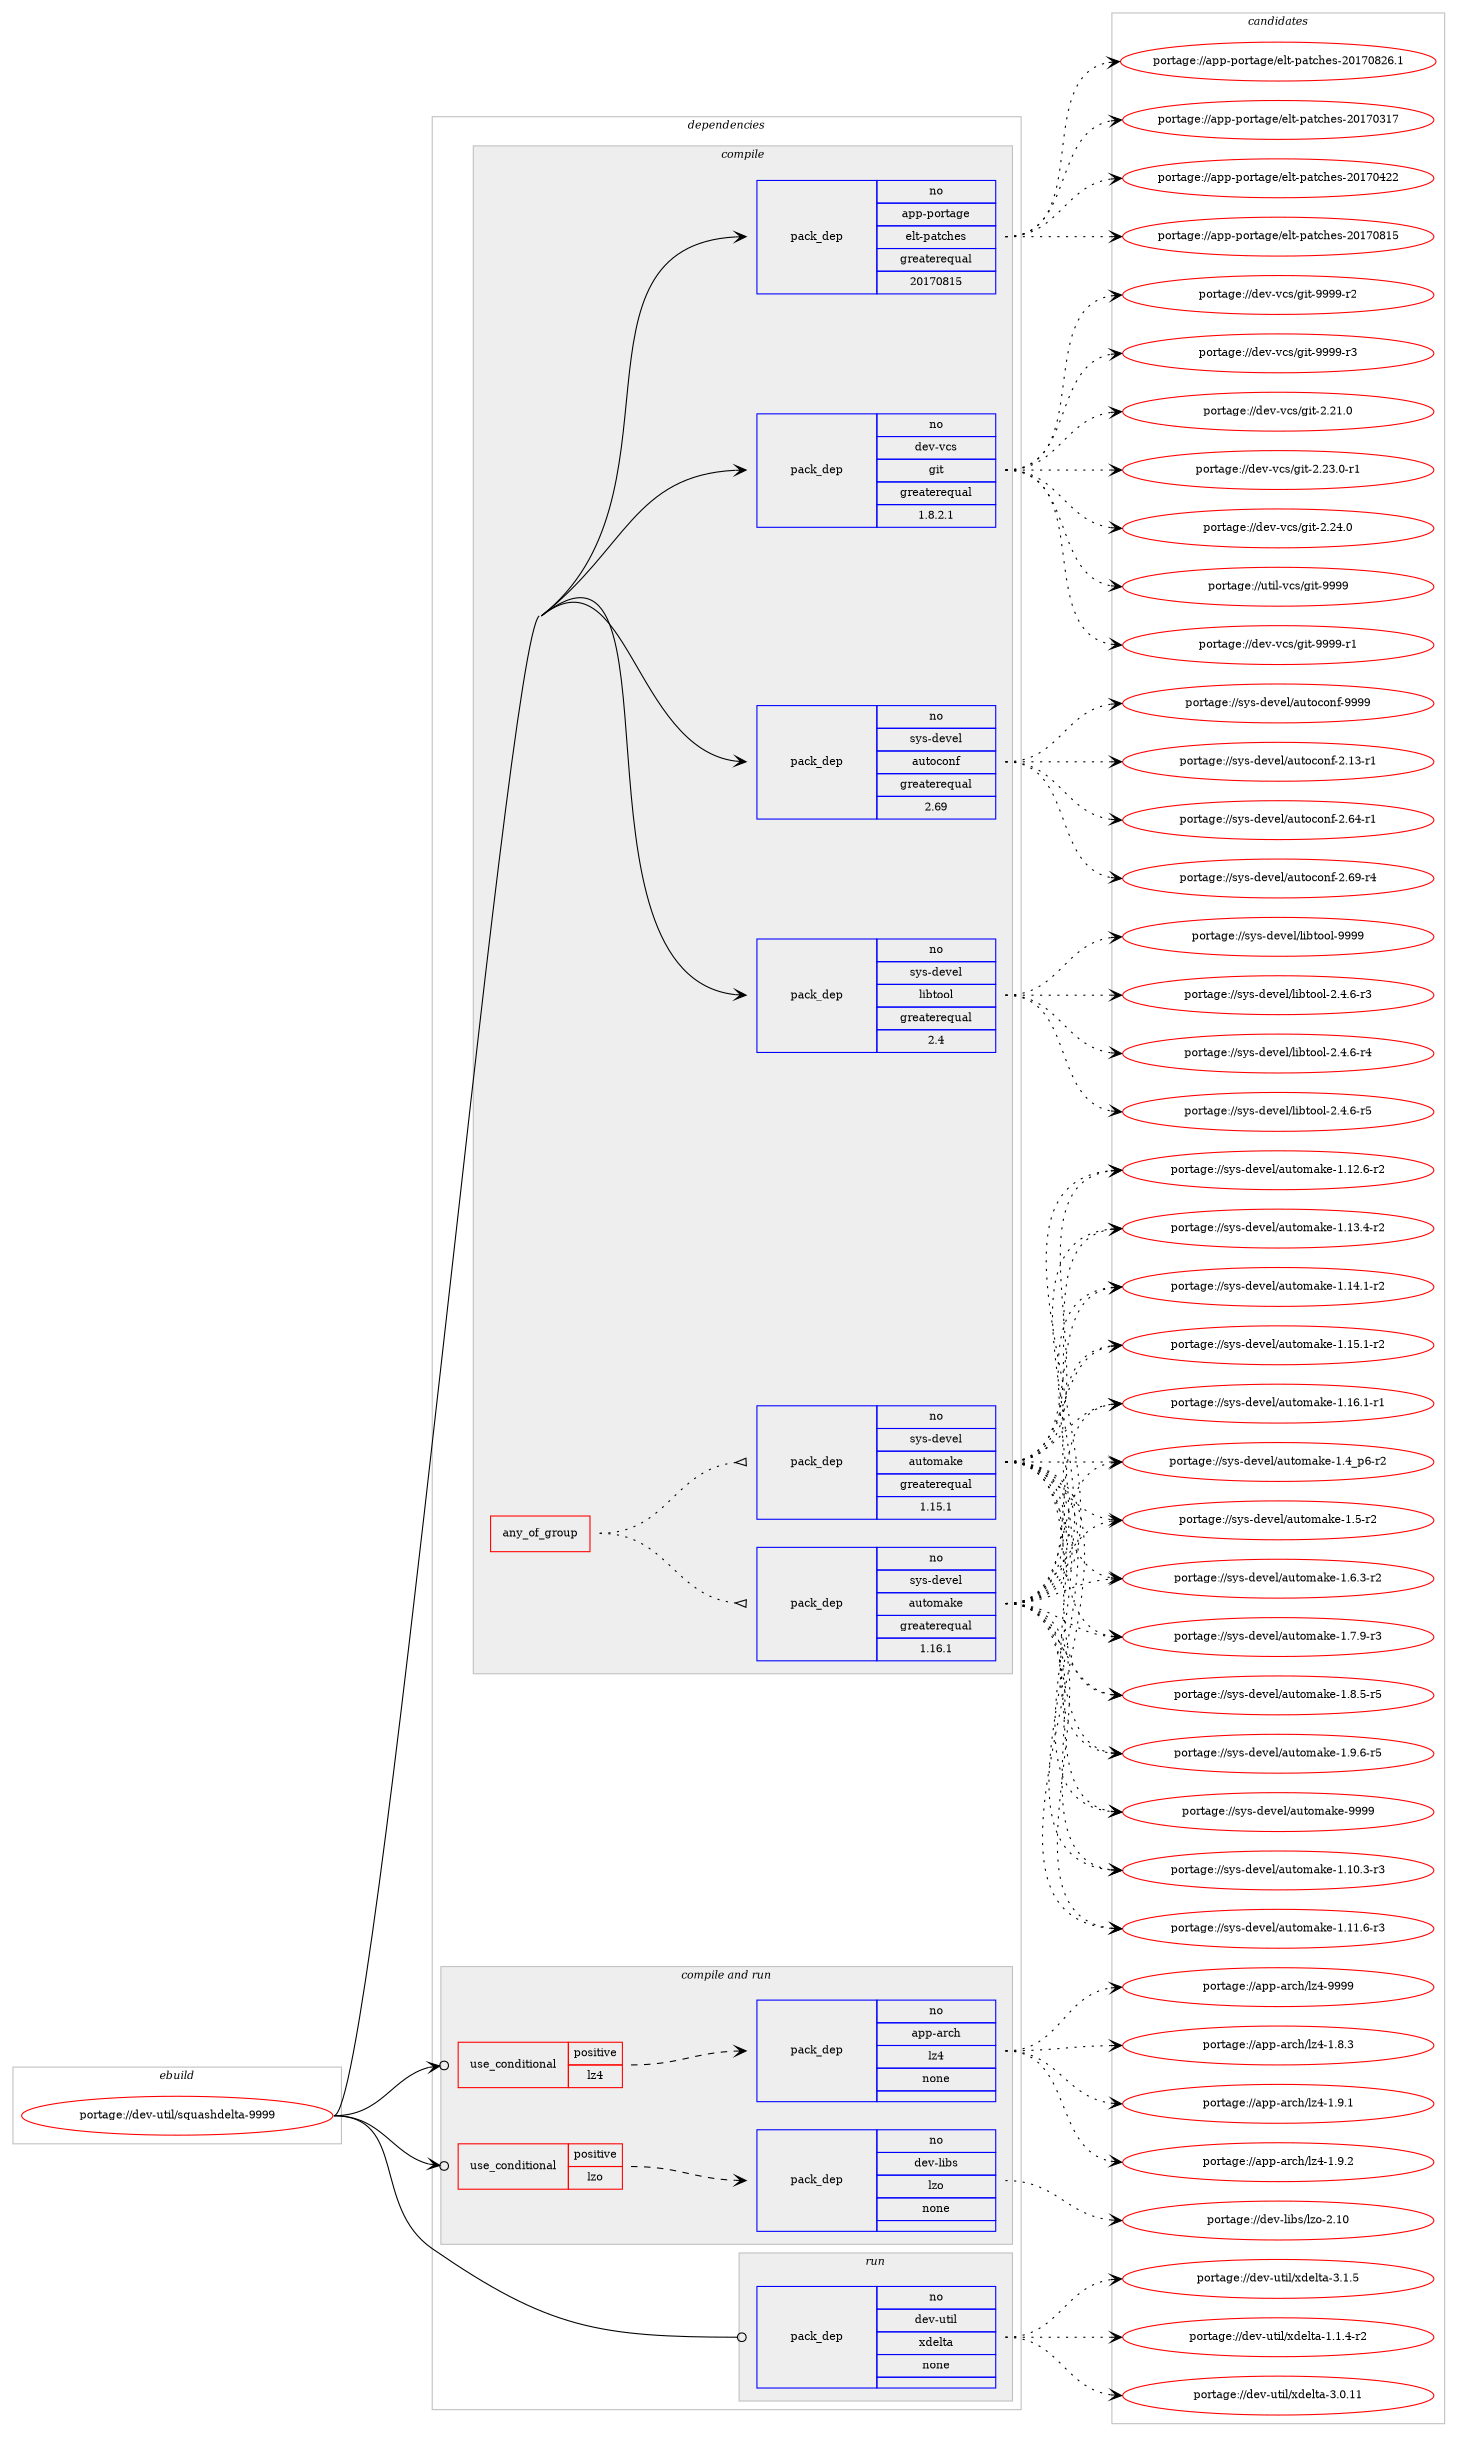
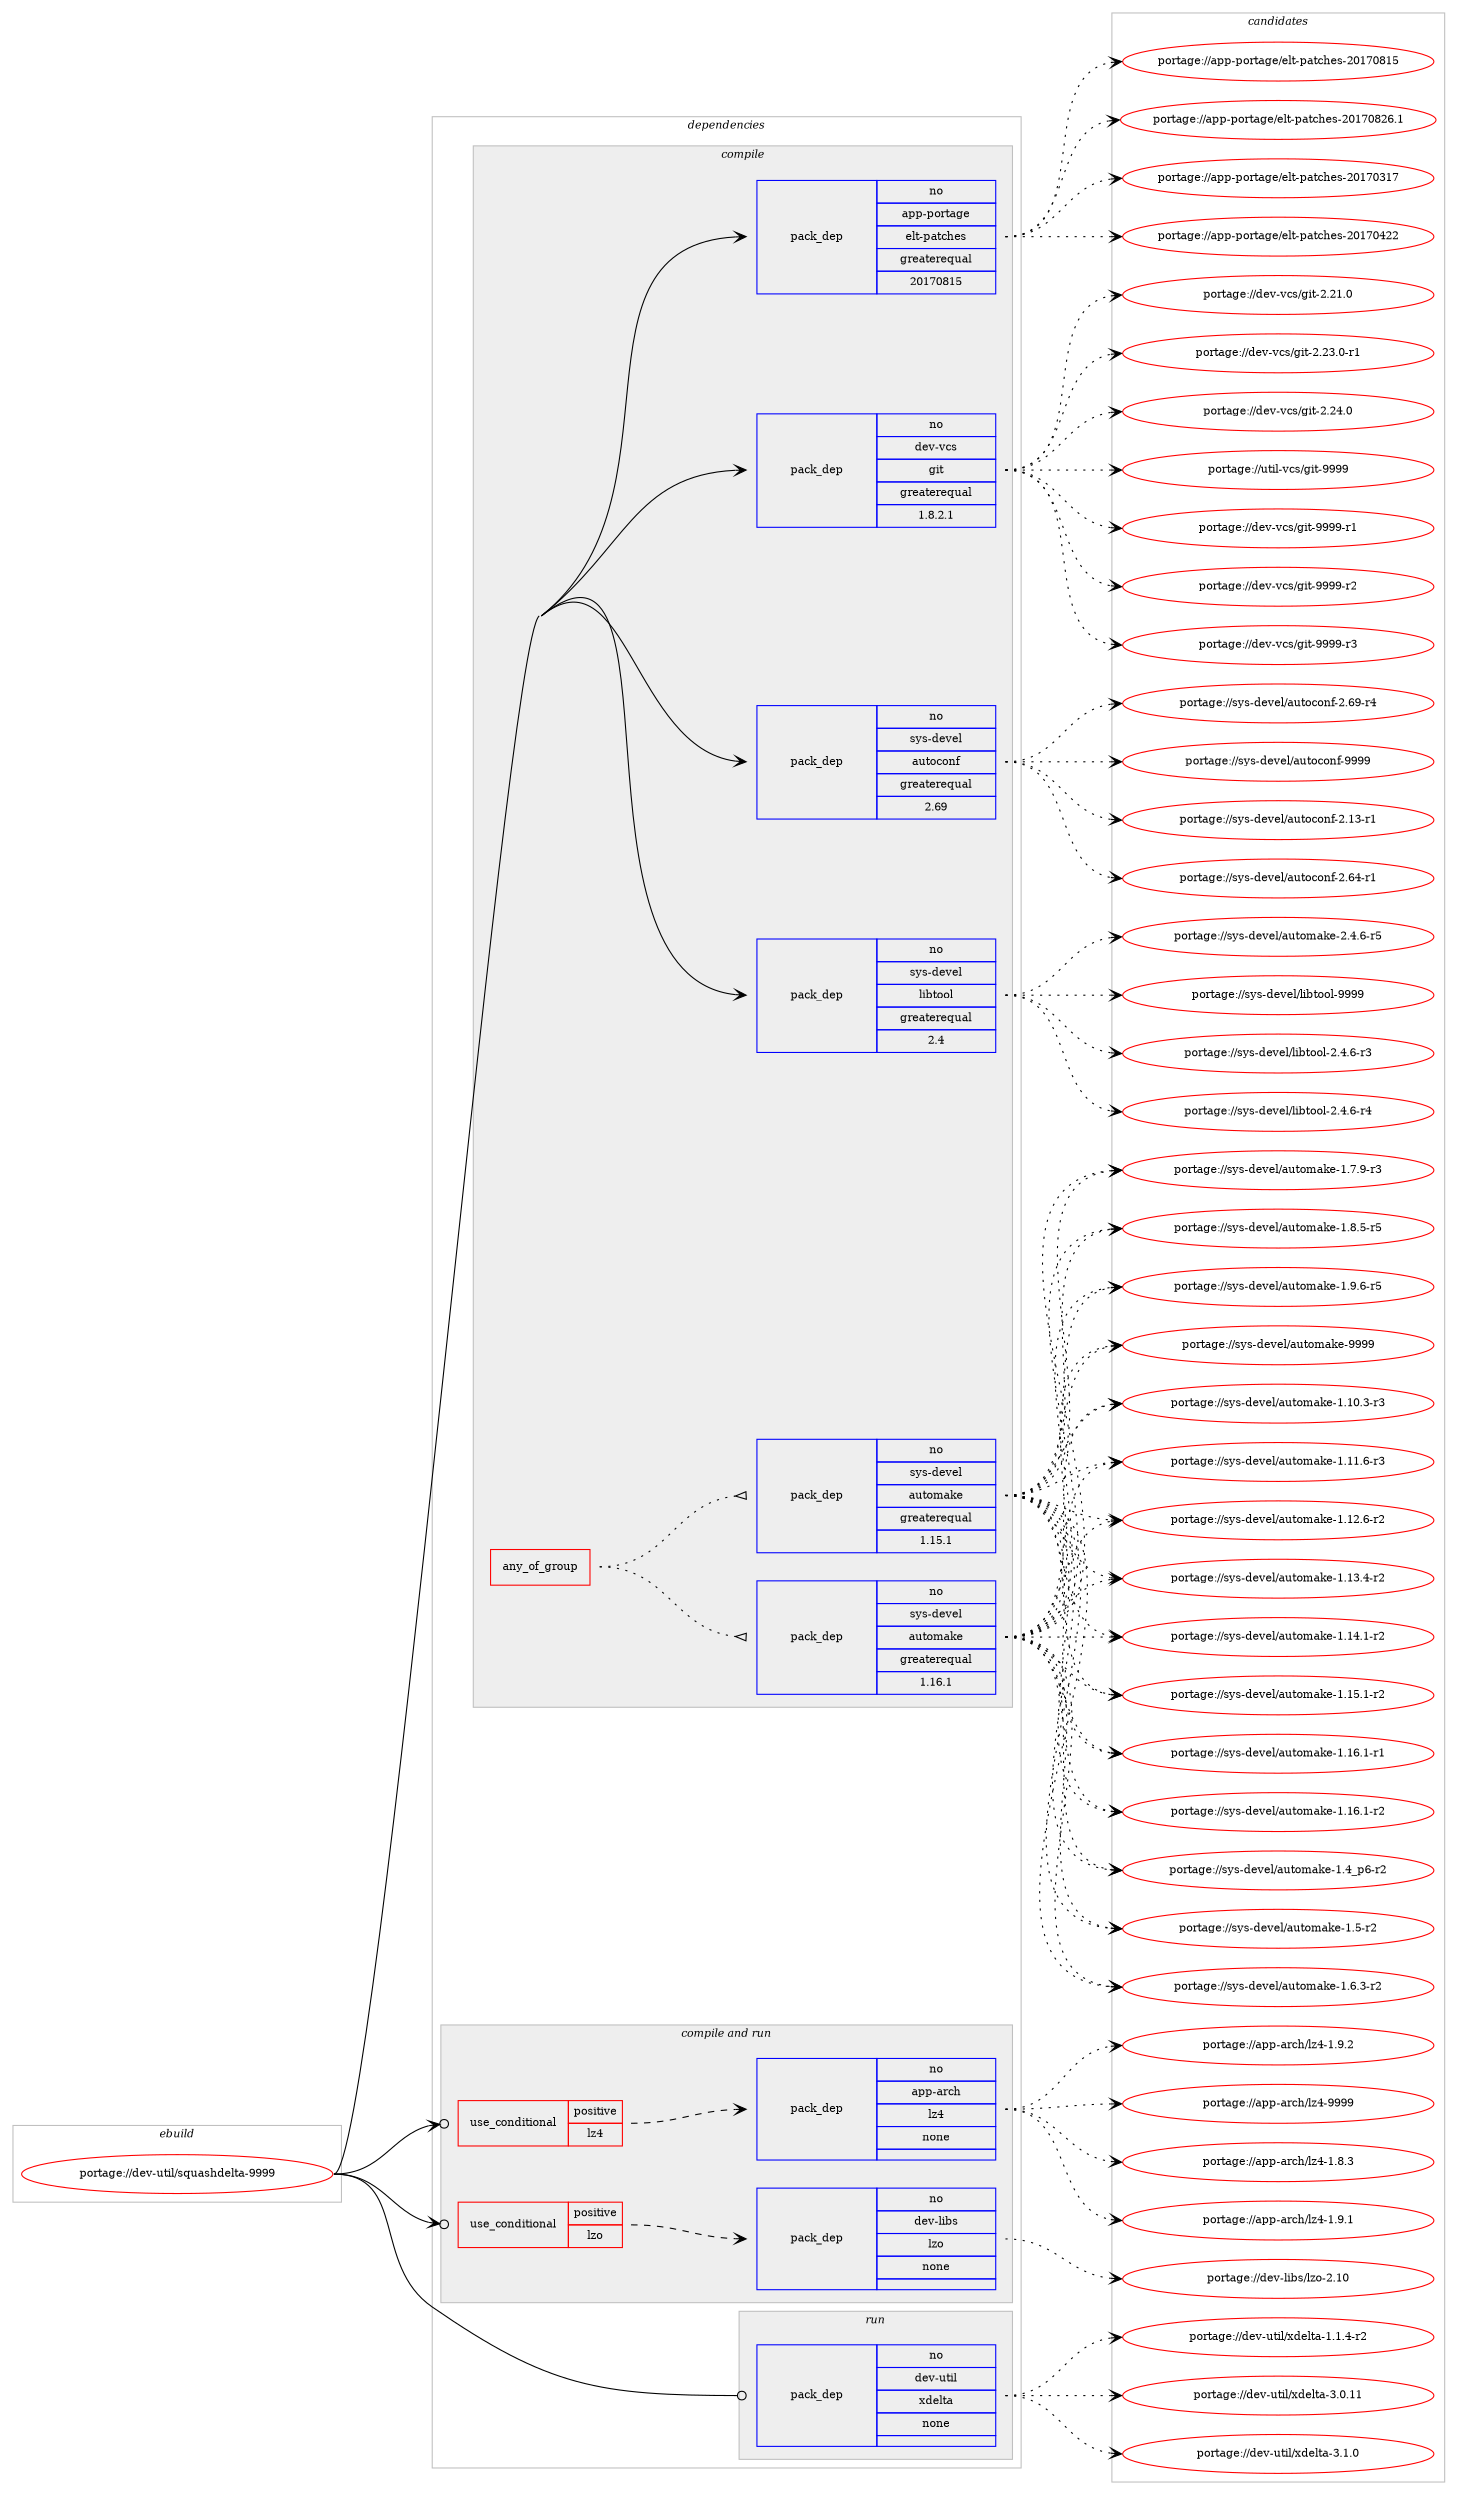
(1278, 1112) -> (1278, 937)
none -> (1278, 1812)
(1278, 2279) -> (1278, 2454)
